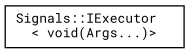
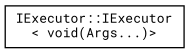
(95, 27) -> (95, 27)
